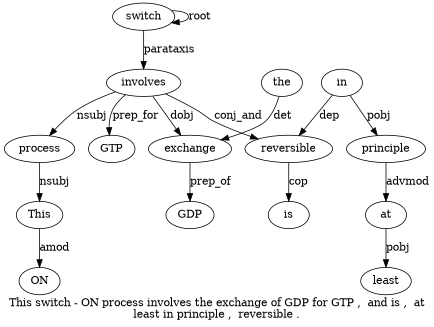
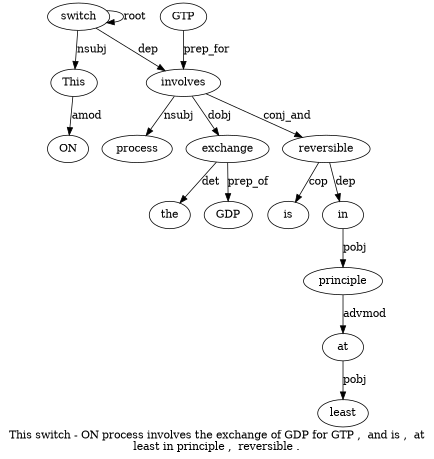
(169, 50) -> (148, 50)
(113, 109) -> (183, 46)
(318, 112) -> (334, 178)
(261, 125) -> (201, 180)
(40, 178) -> (77, 46)
